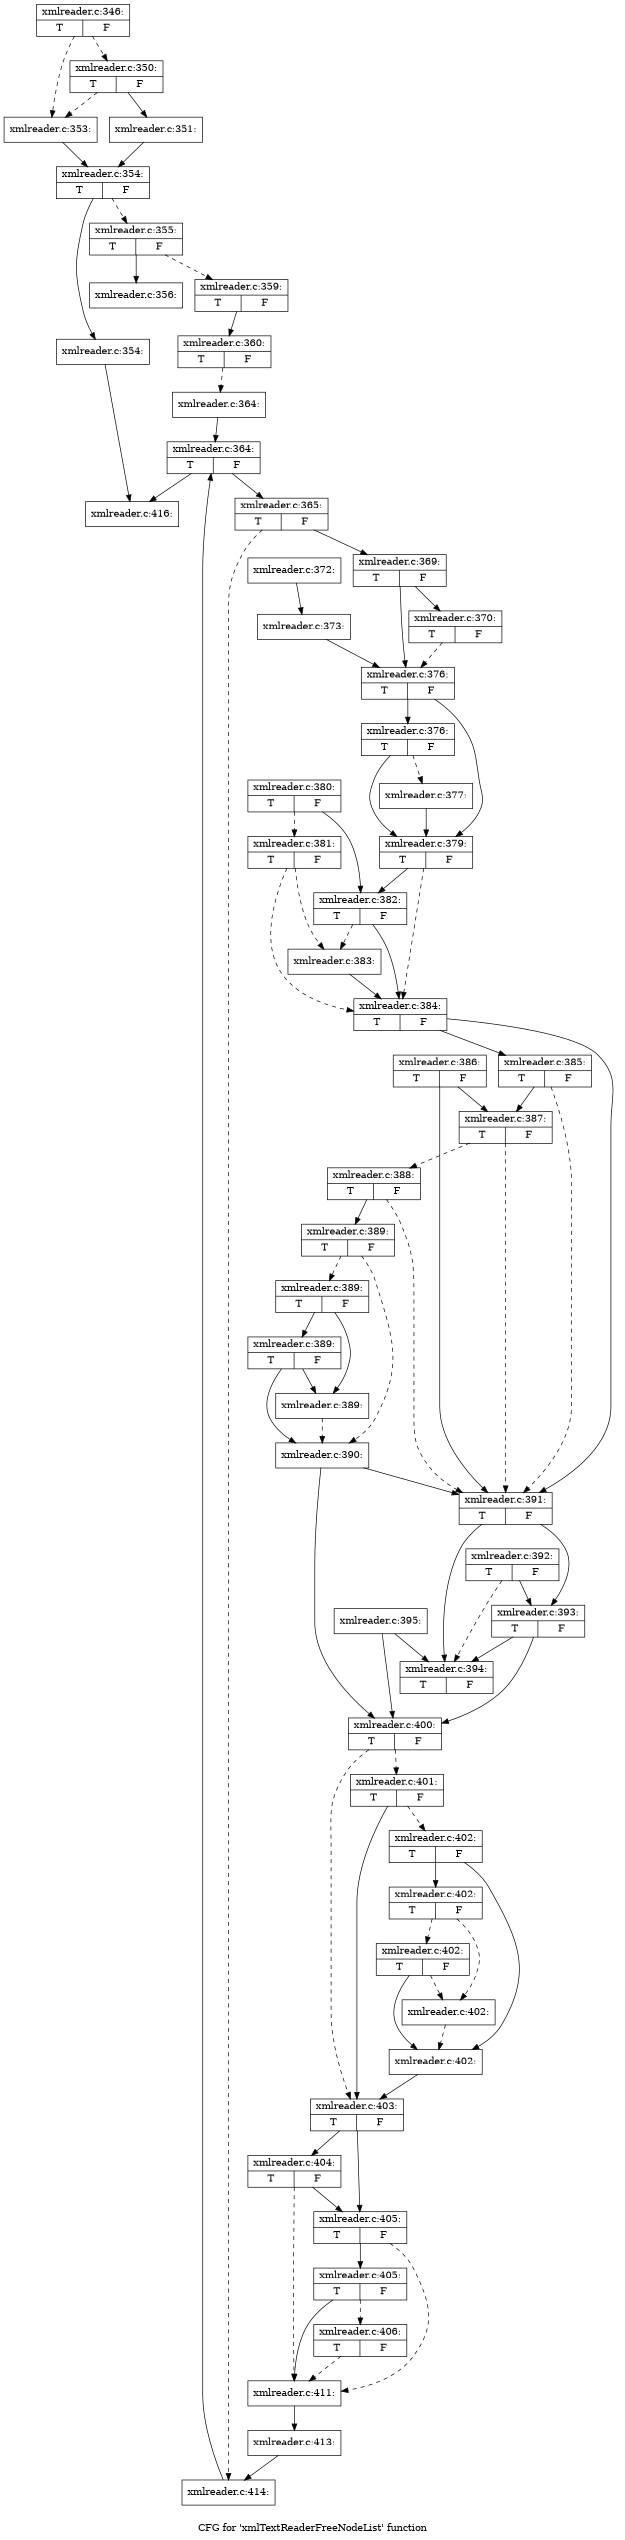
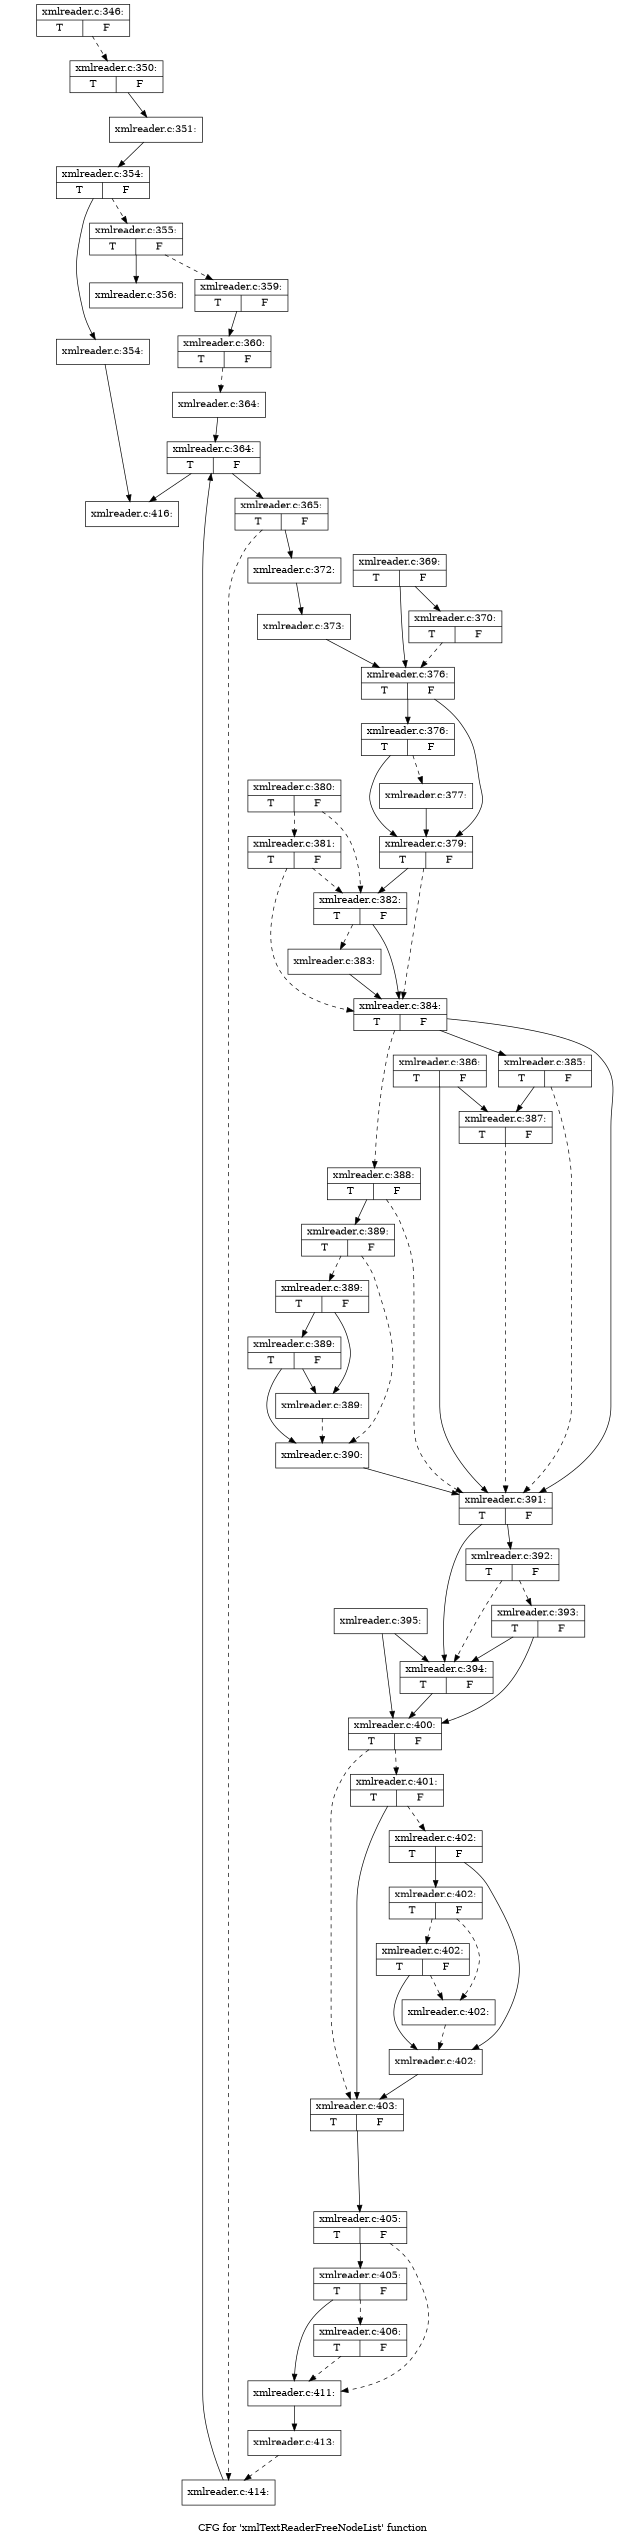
(51, 130) -> none
(338, 541) -> (288, 541)
(351, 844) -> (351, 844)
(302, 908) -> (325, 878)
(444, 1154) -> (381, 1095)
(568, 1558) -> (509, 1533)
(524, 1590) -> (524, 1590)
(315, 1600) -> (423, 1703)
(294, 2171) -> none
(264, 2466) -> (264, 2466)
